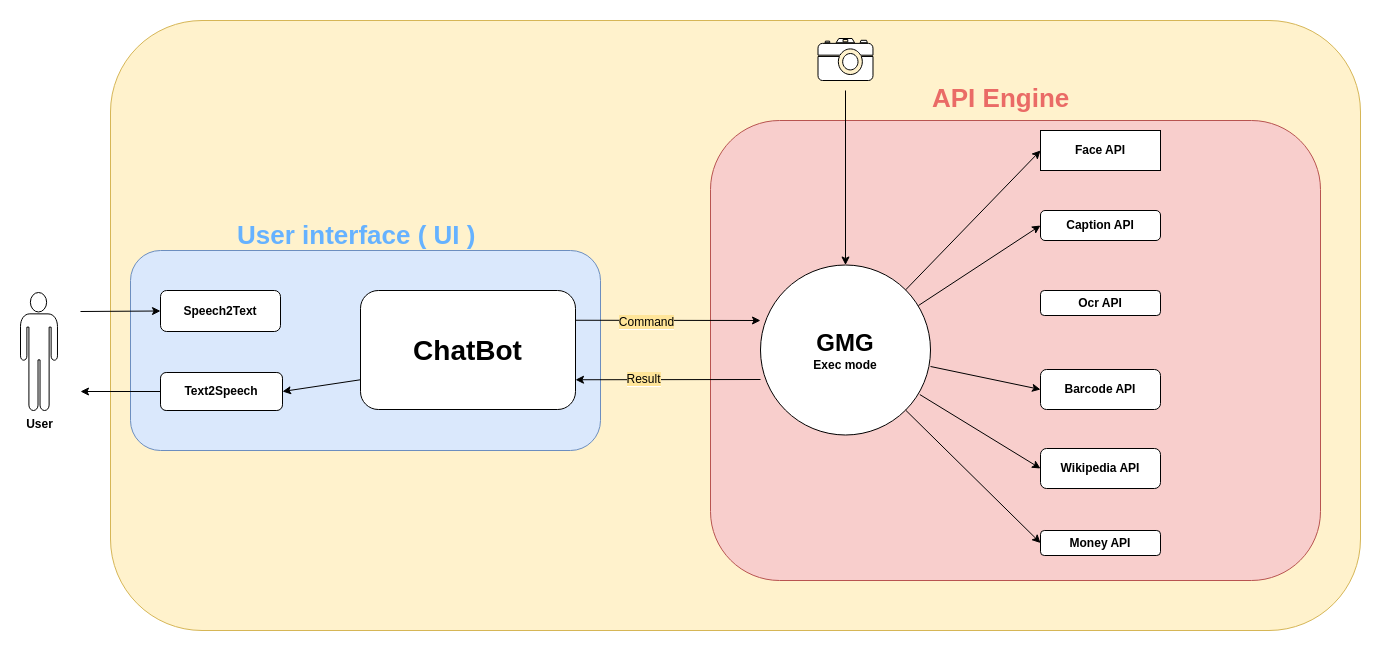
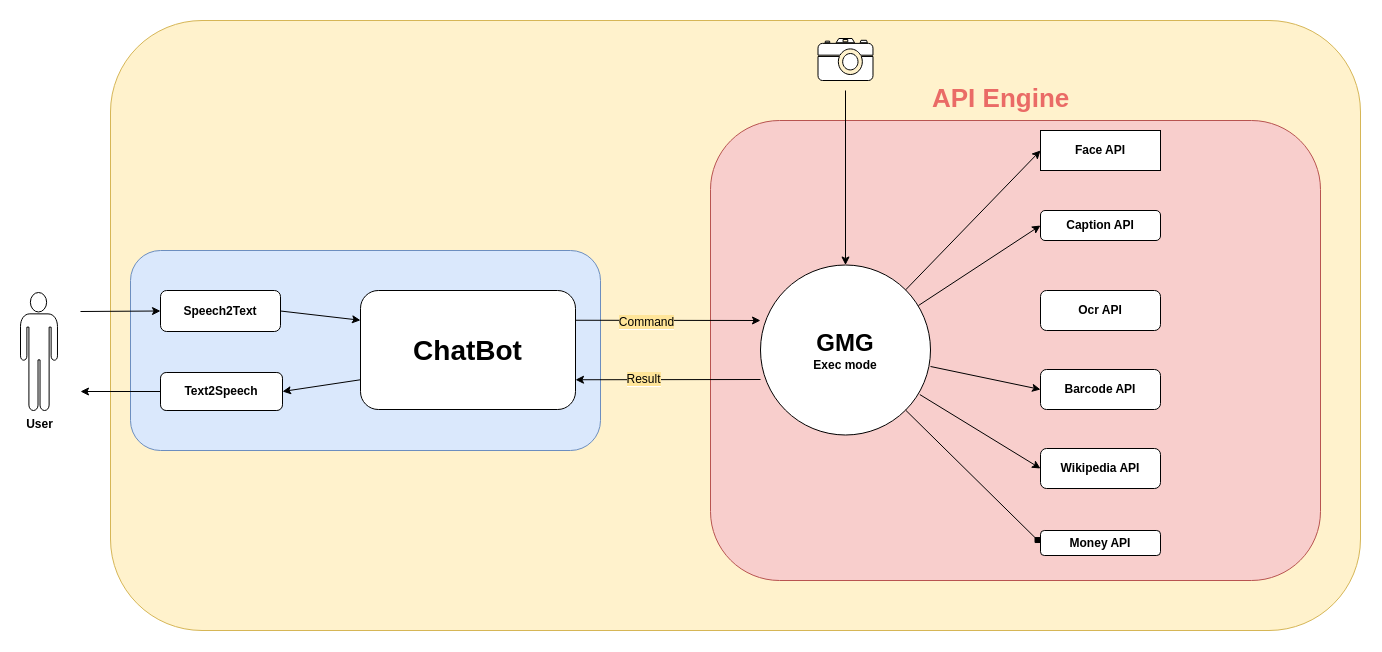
(361, 228) -> none
(1101, 303) -> (1101, 311)
none -> (317, 315)
(1035, 537) -> (1034, 537)
